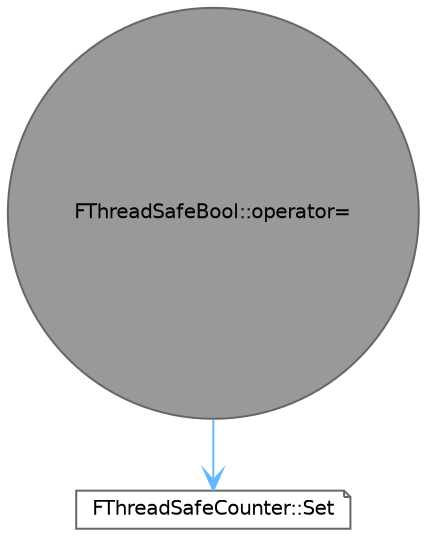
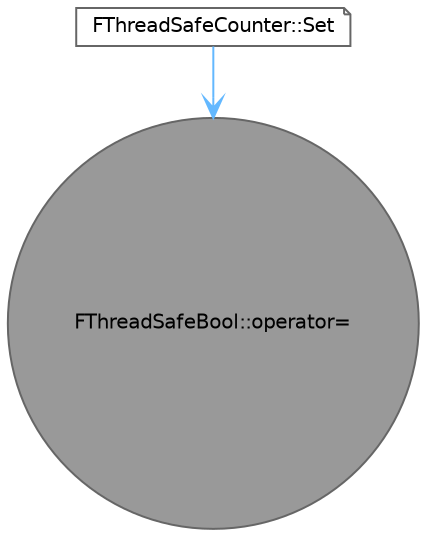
(213, 445) -> (213, 72)
